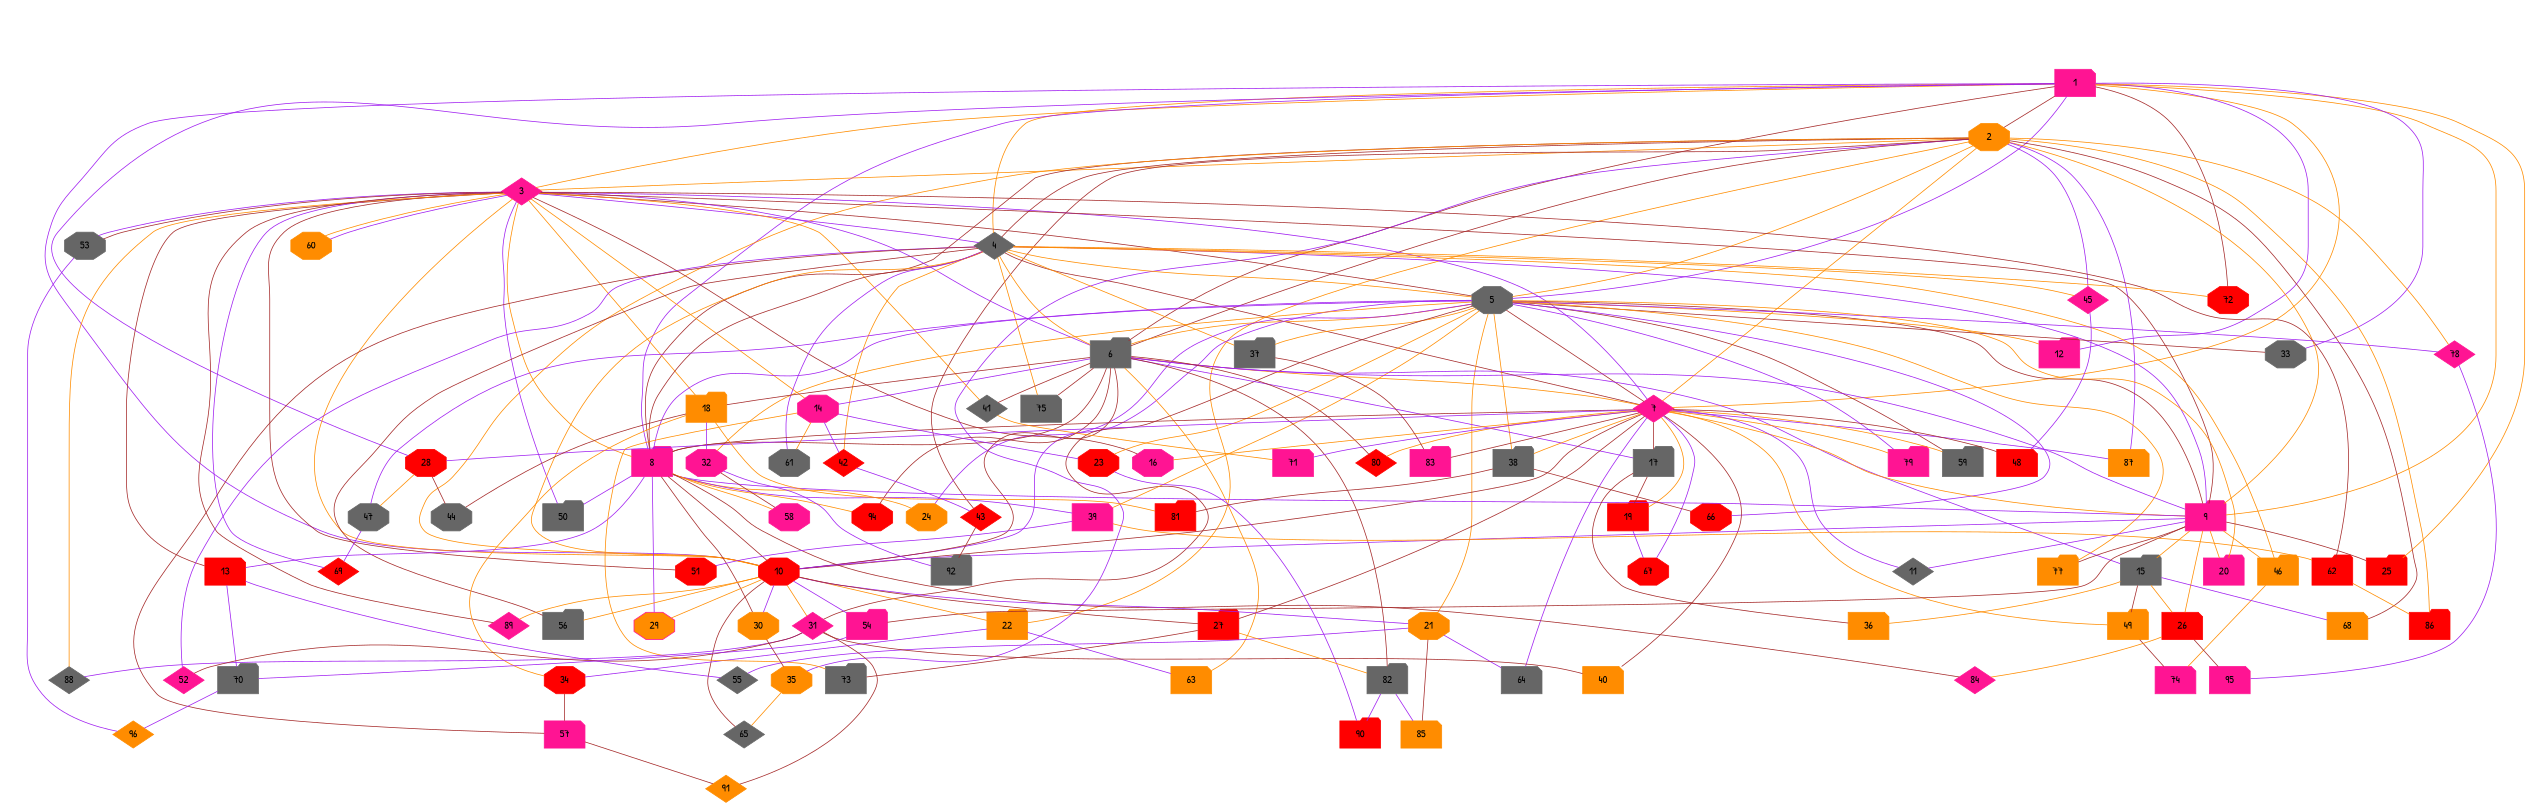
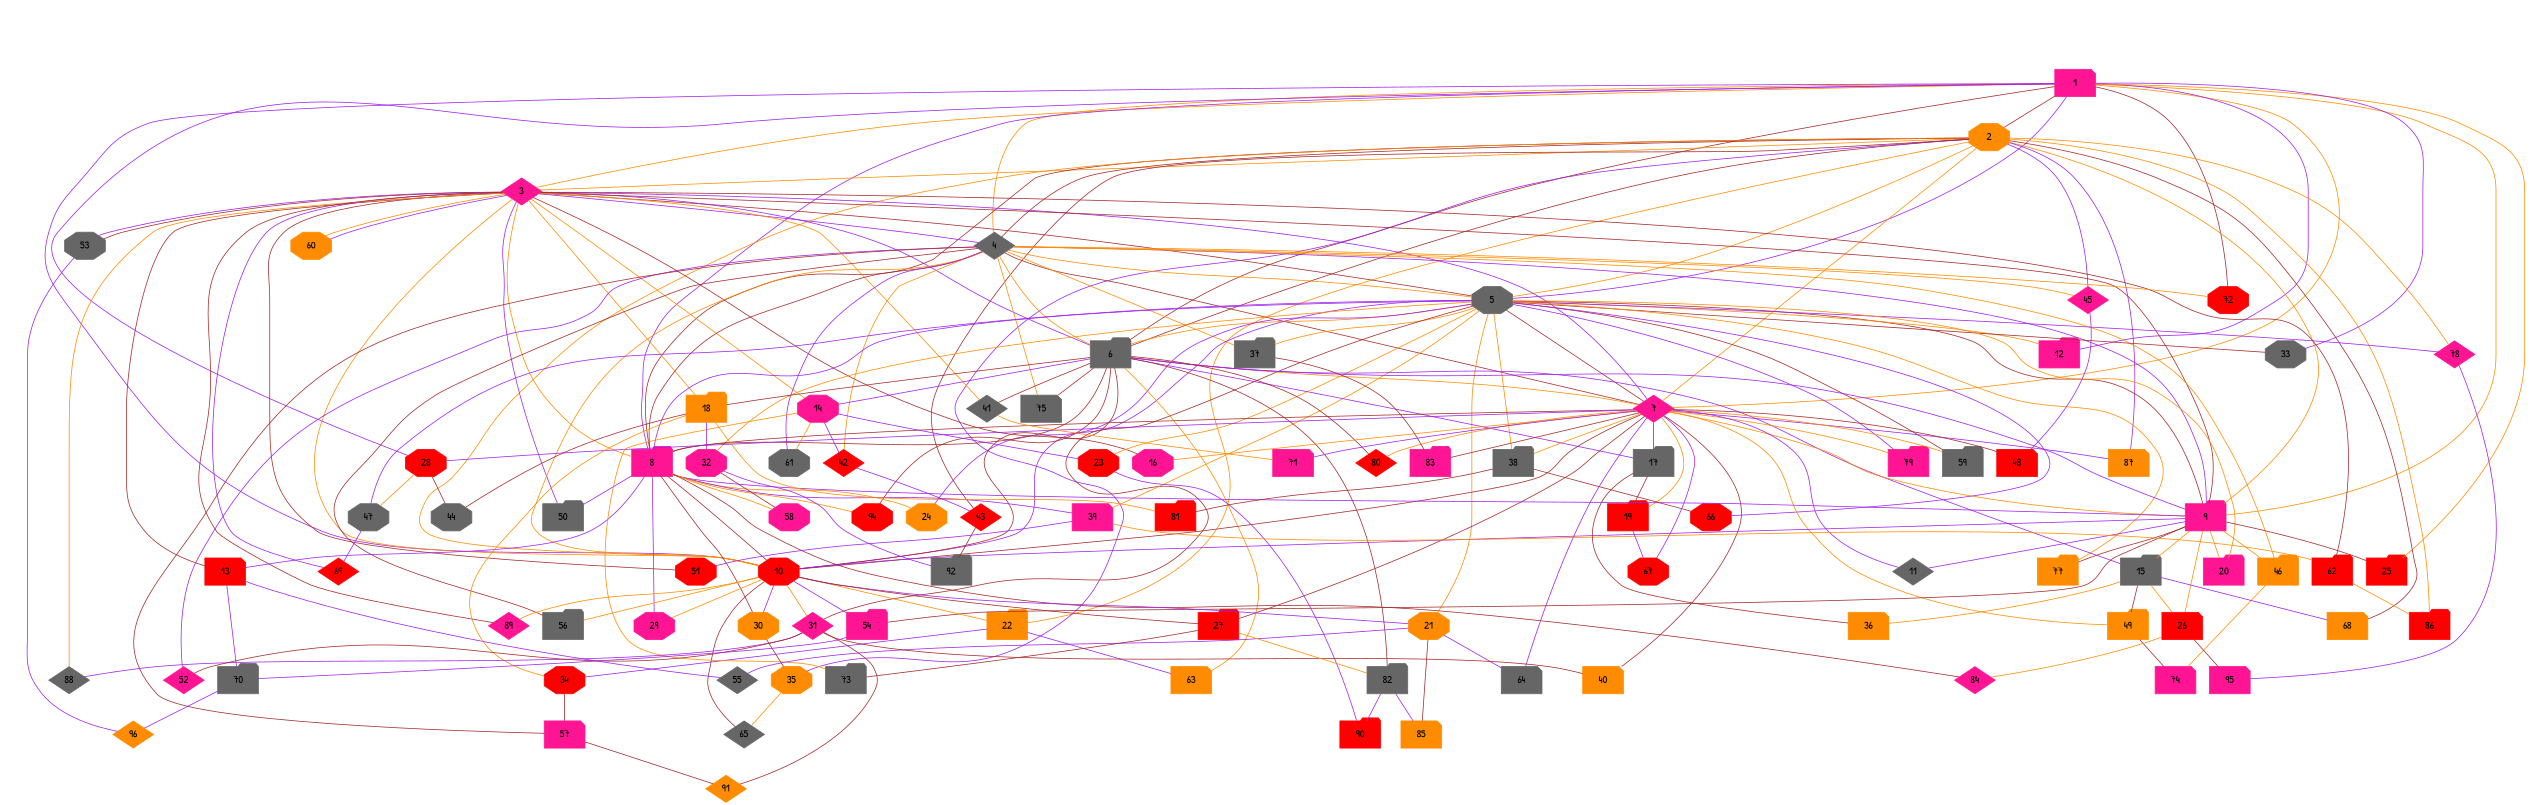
(654, 626) -> (654, 626)
